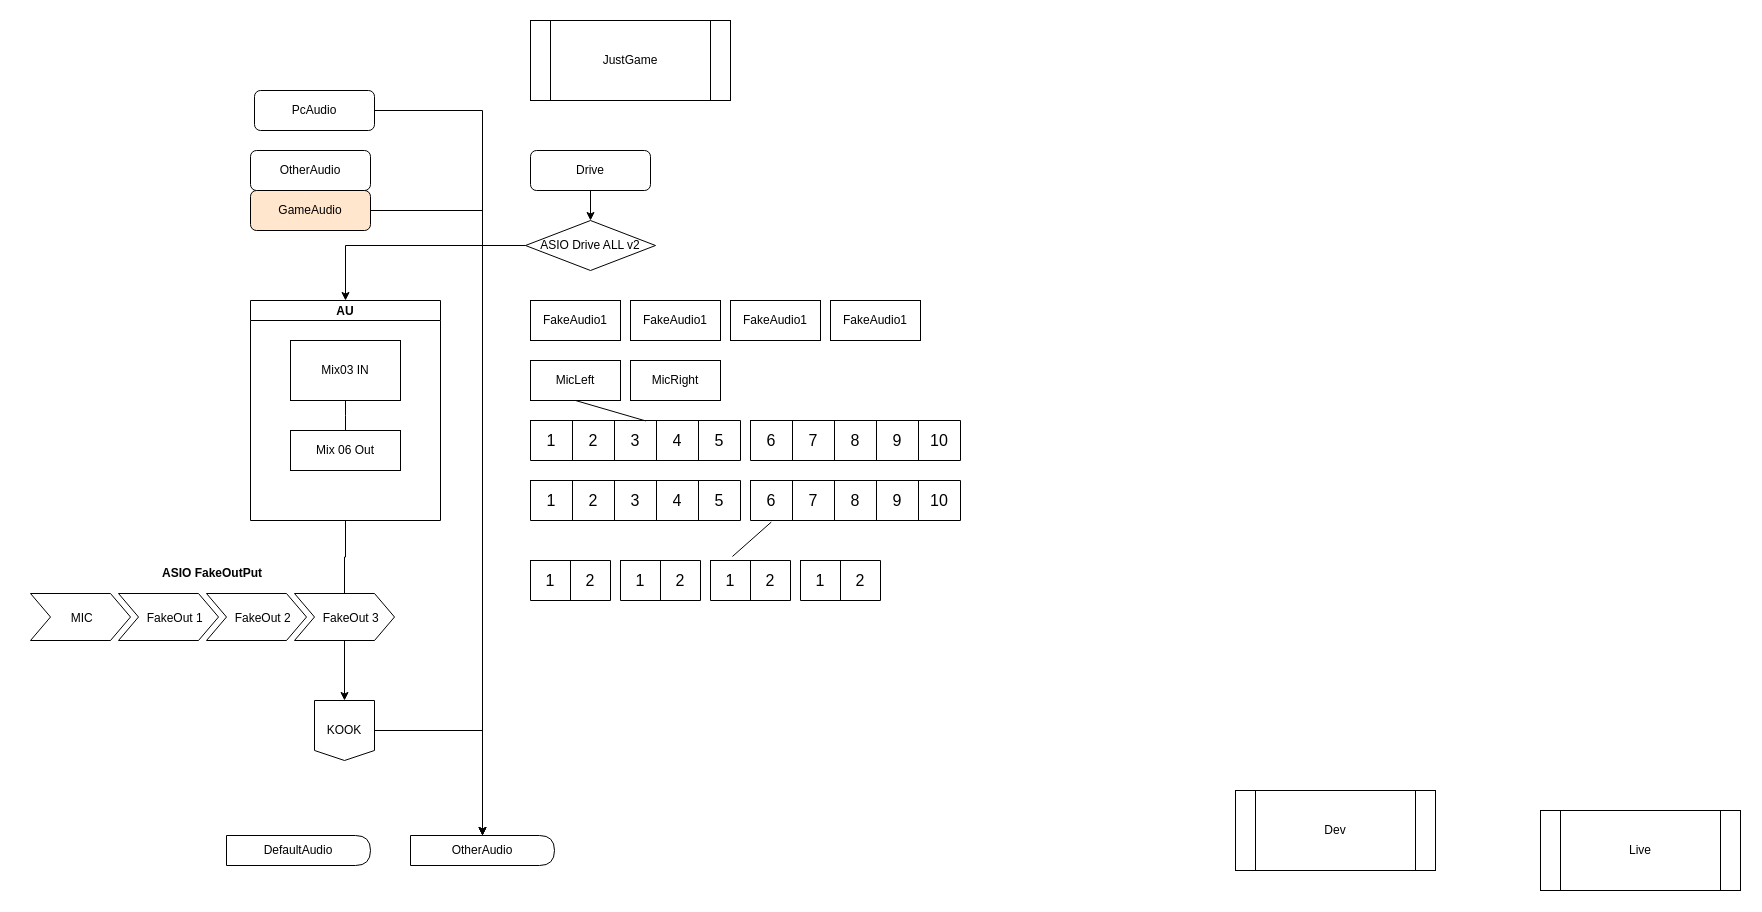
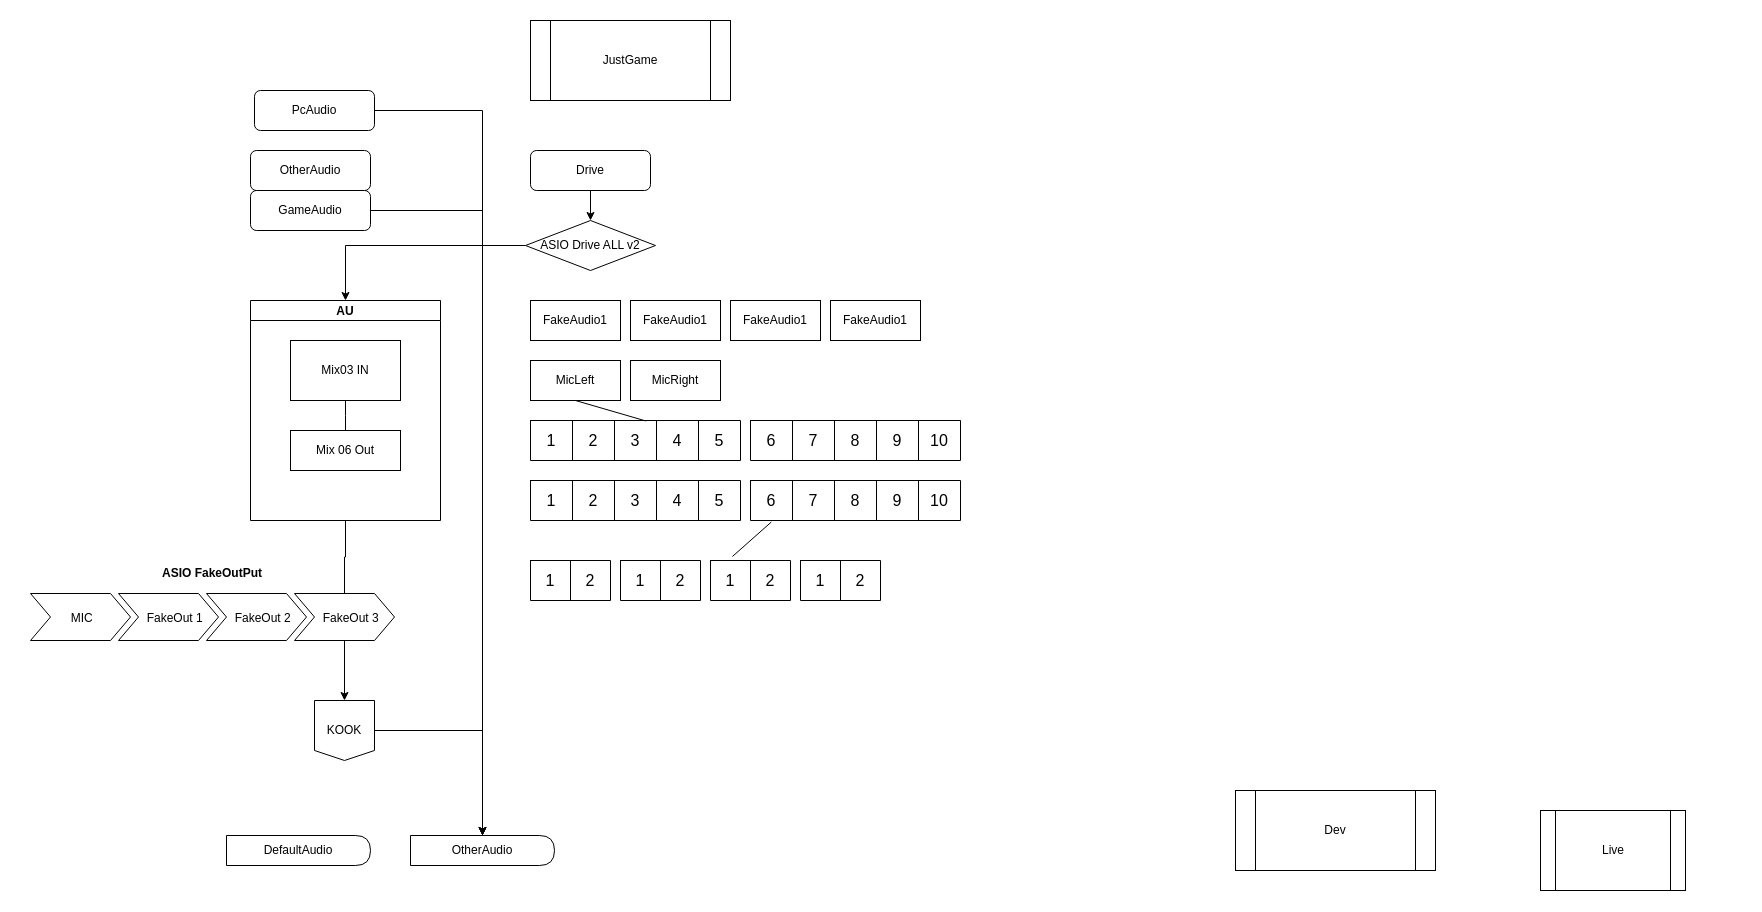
(311, 211) -> (311, 211)
(1641, 851) -> (1613, 851)
